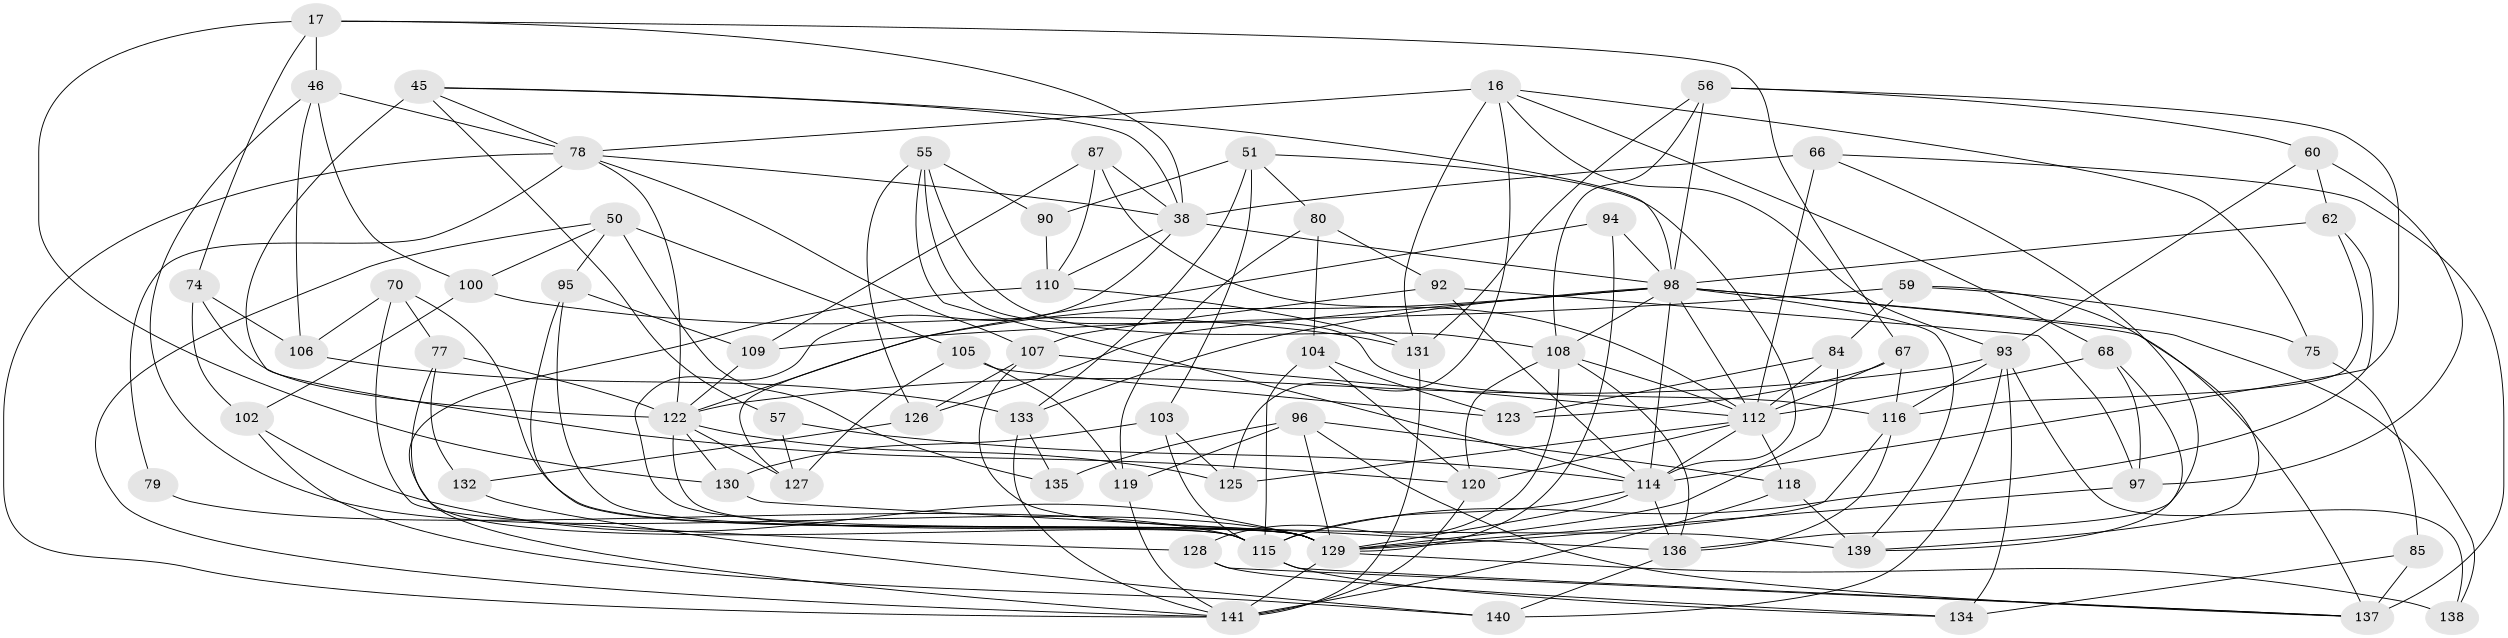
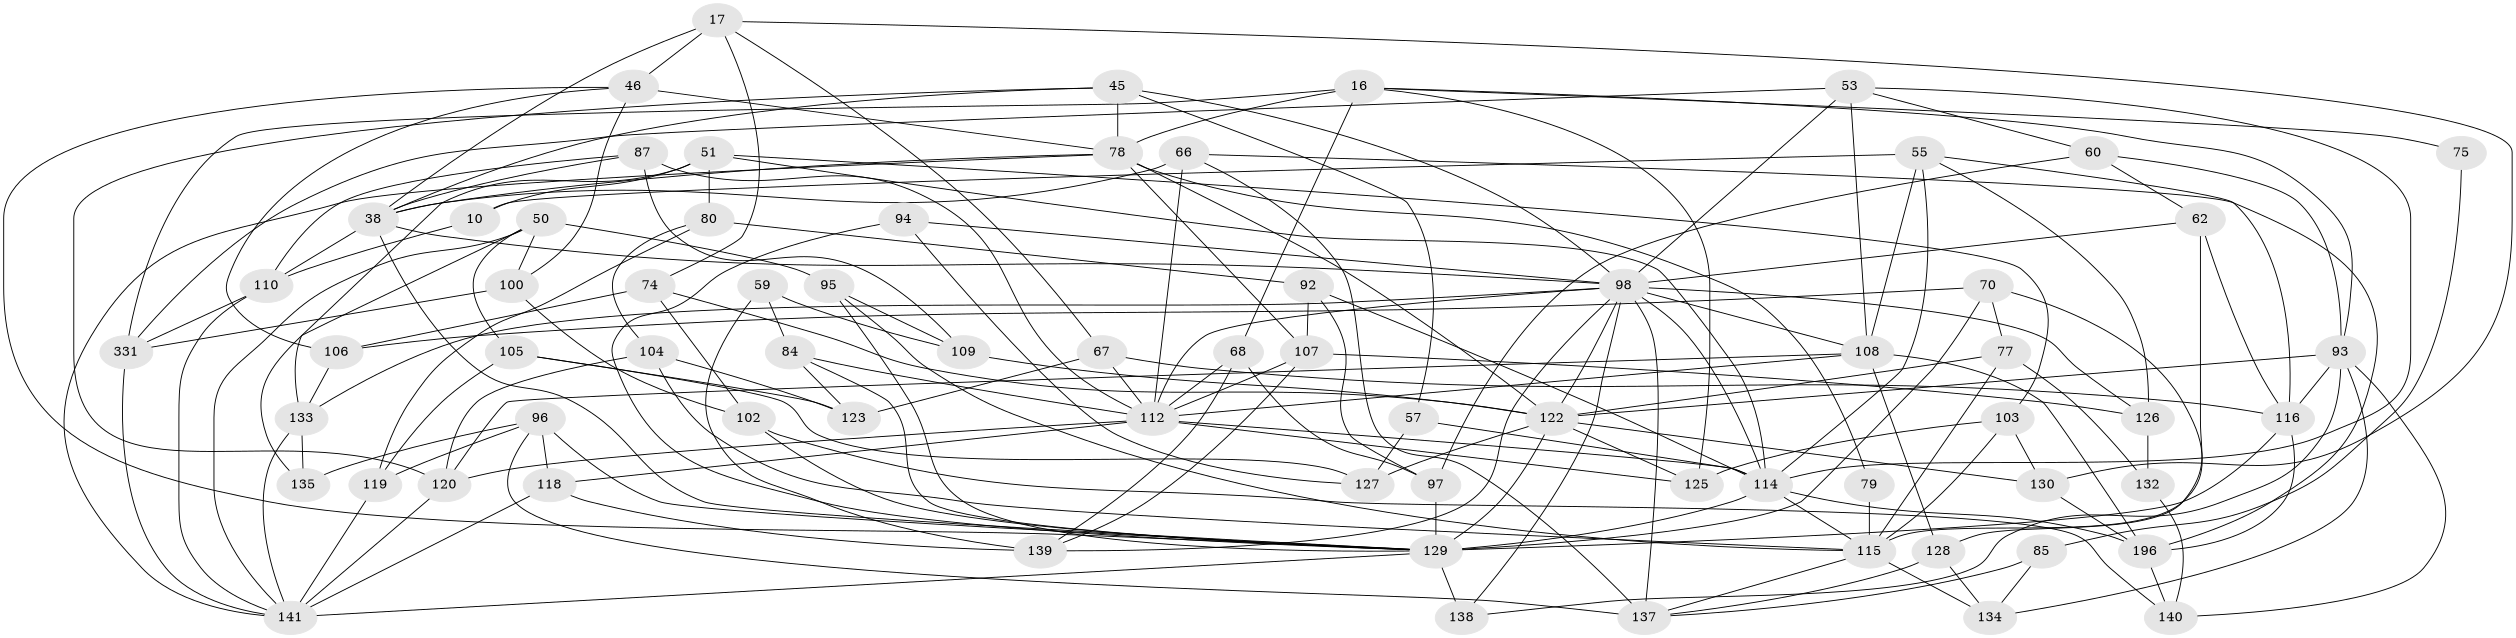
(1706, 87) -> (1850, 87)
(1046, 219) -> (475, 219)
(2114, 305) -> none
(1418, 352) -> (126, 352)
(1675, 551) -> (2145, 551)
